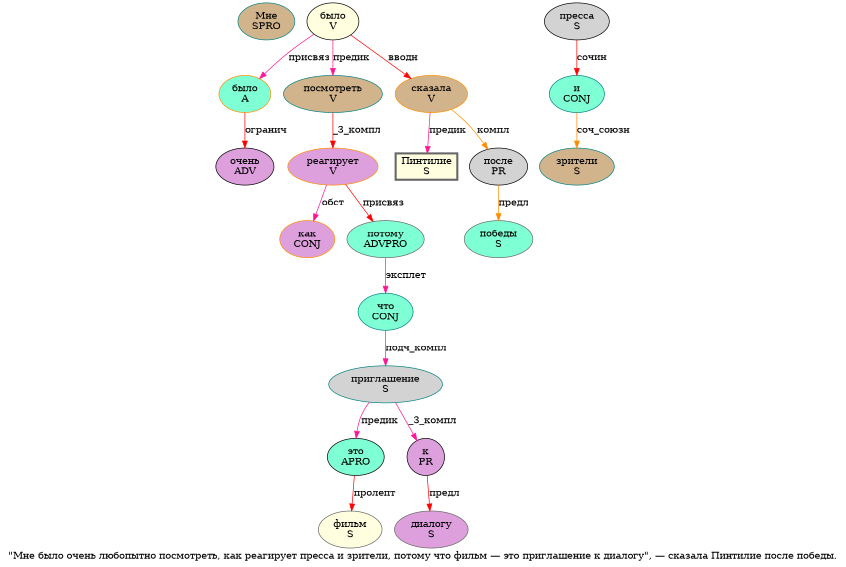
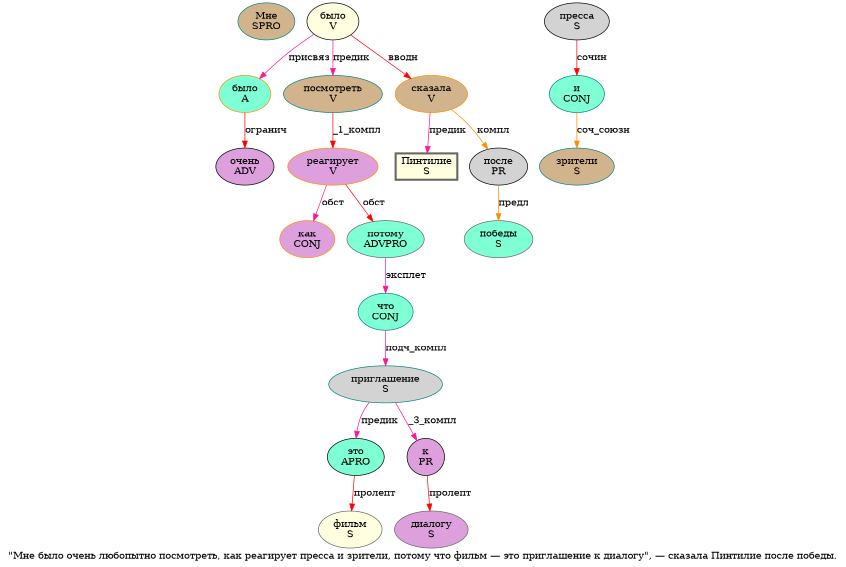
(357, 130) -> (357, 130)
(384, 203) -> (374, 203)
(444, 493) -> (450, 493)
